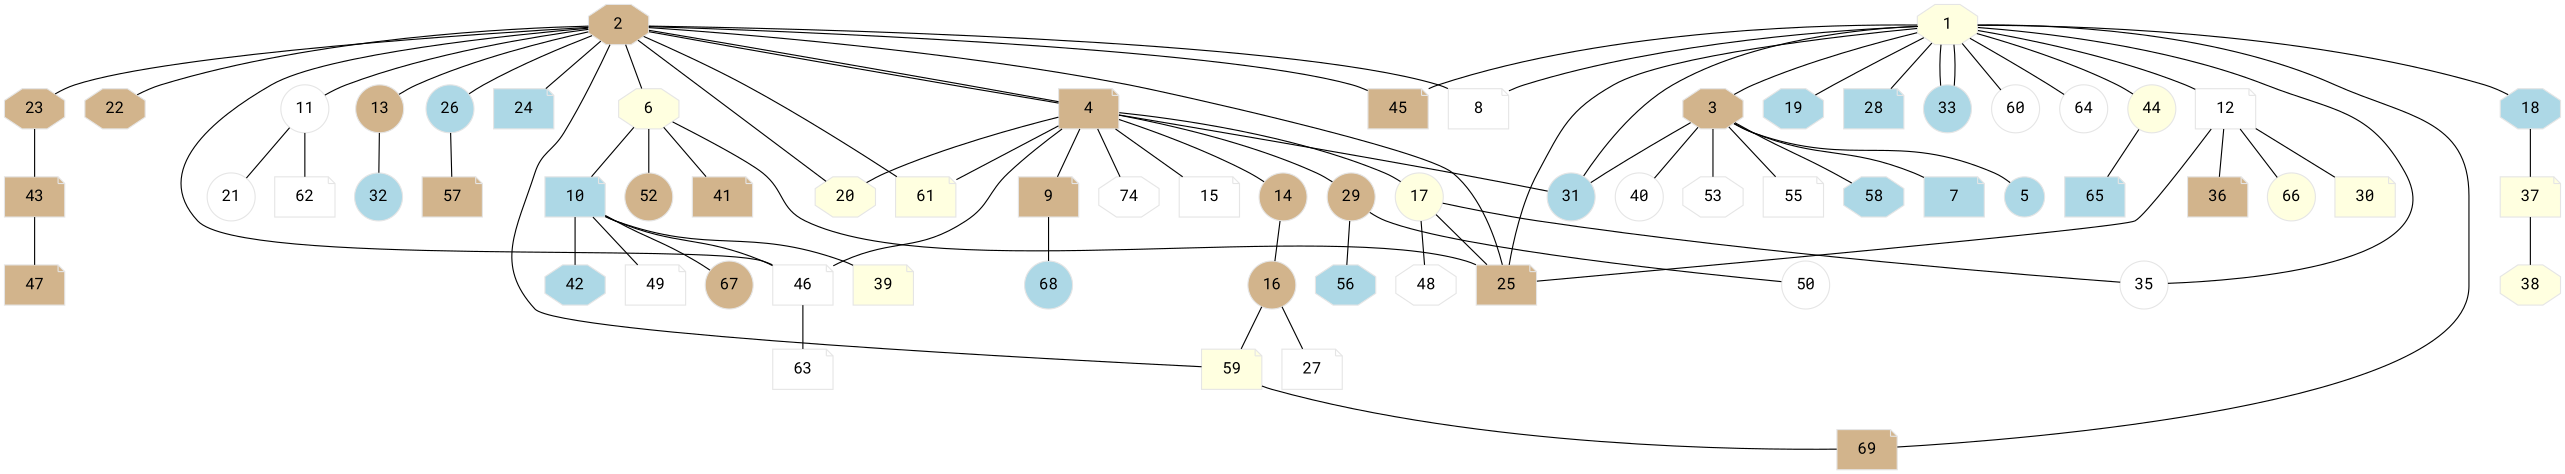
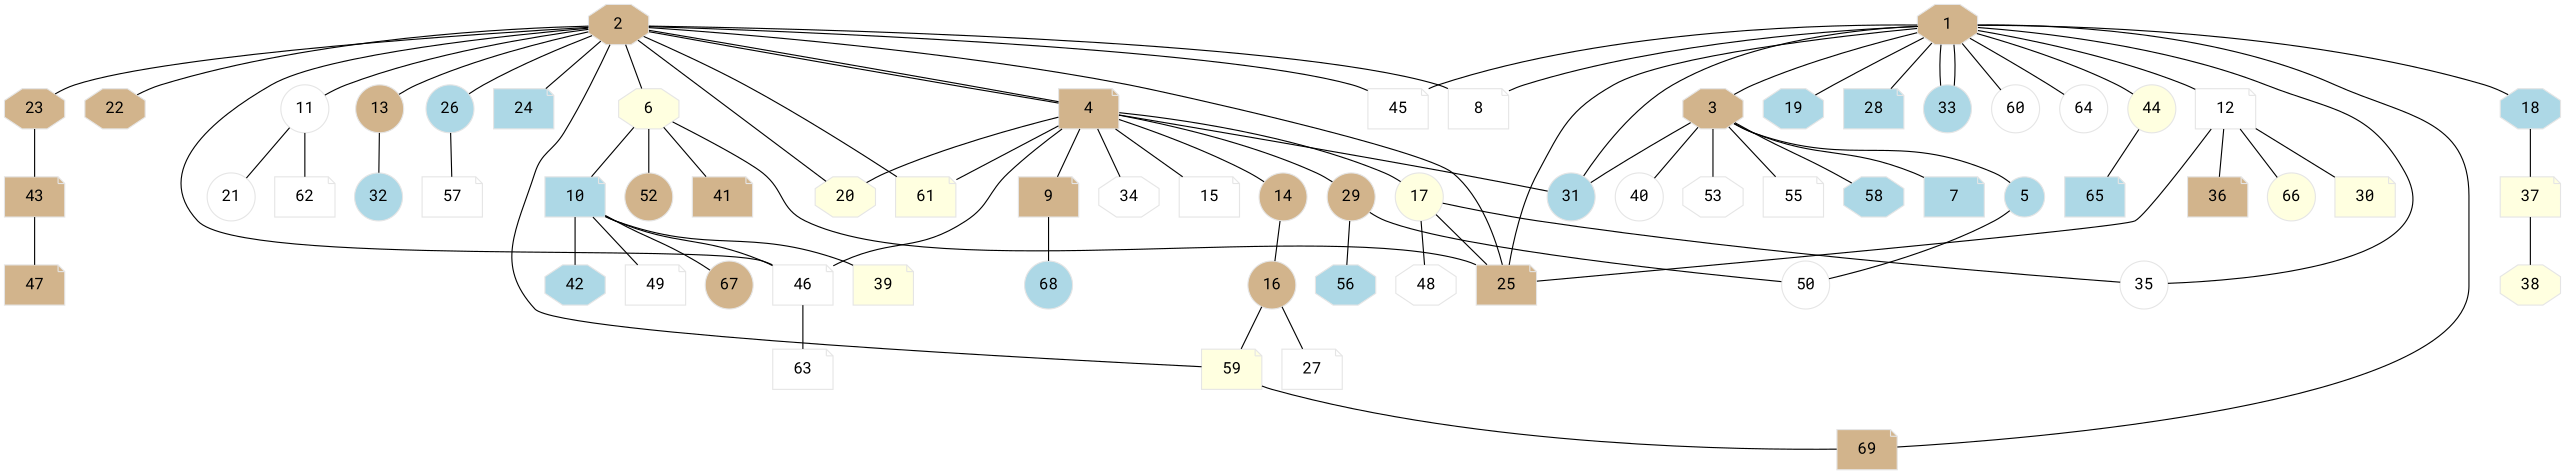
(1947, 25) -> (1947, 25)
(1398, 109) -> (1398, 109)
(452, 197) -> (452, 197)
(1129, 197) -> (1129, 197)
none -> (1918, 253)
